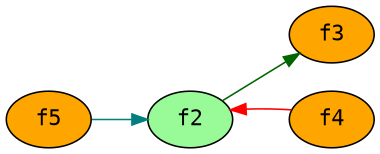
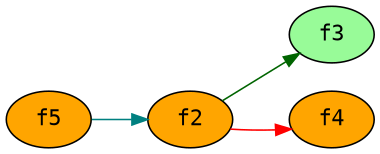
(332, 35) -> (332, 35)
(269, 109) -> (253, 130)
(190, 119) -> (190, 119)
